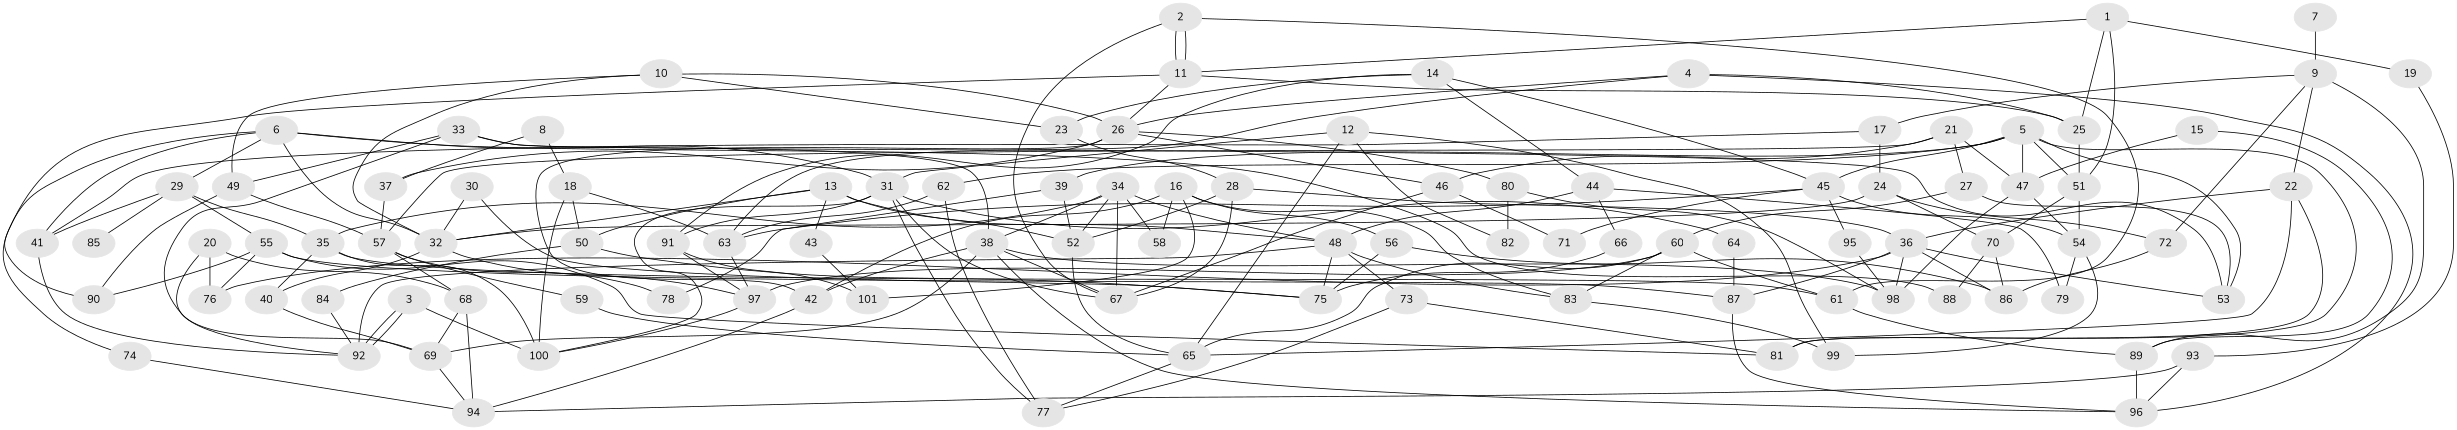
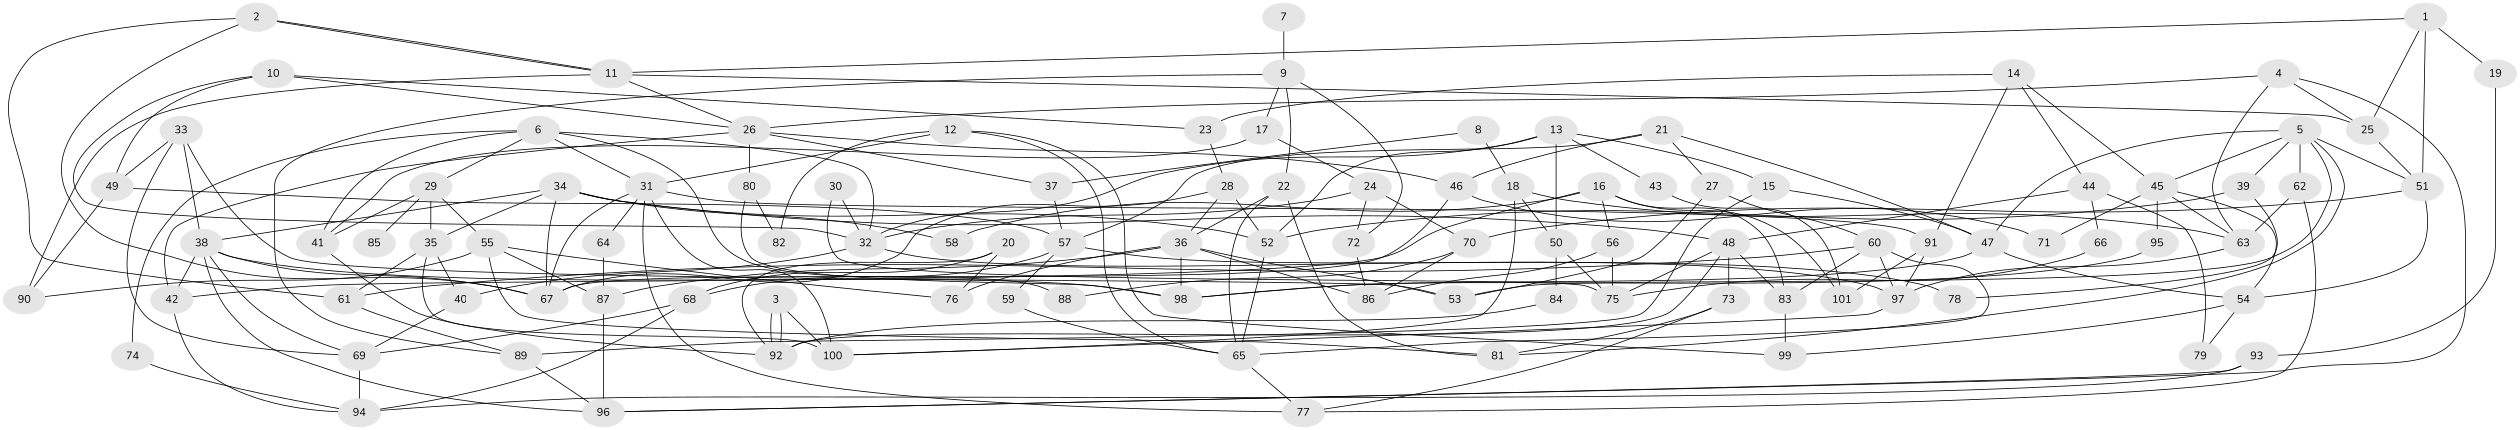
(1079, 225) -> (1666, 152)
